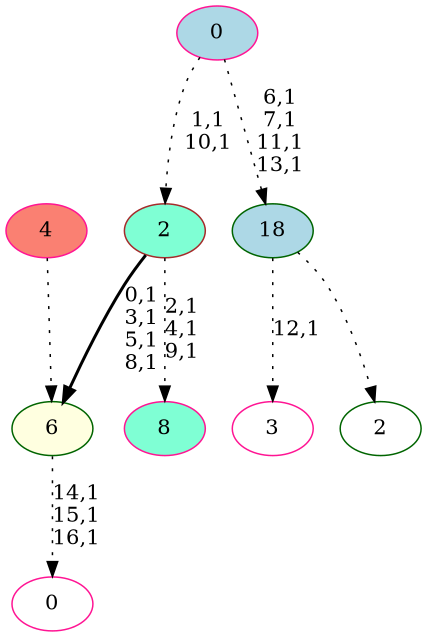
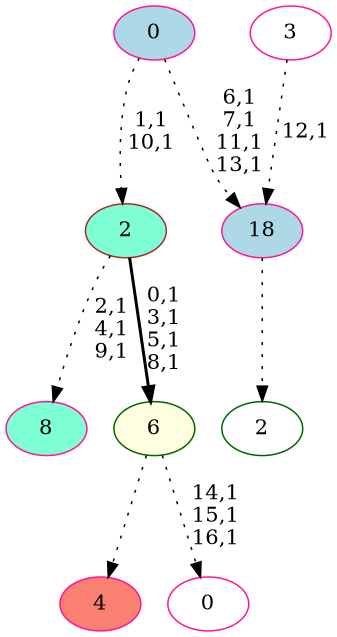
(273, 231) -> (262, 231)
(49, 322) -> (130, 509)
(273, 322) -> (278, 124)
